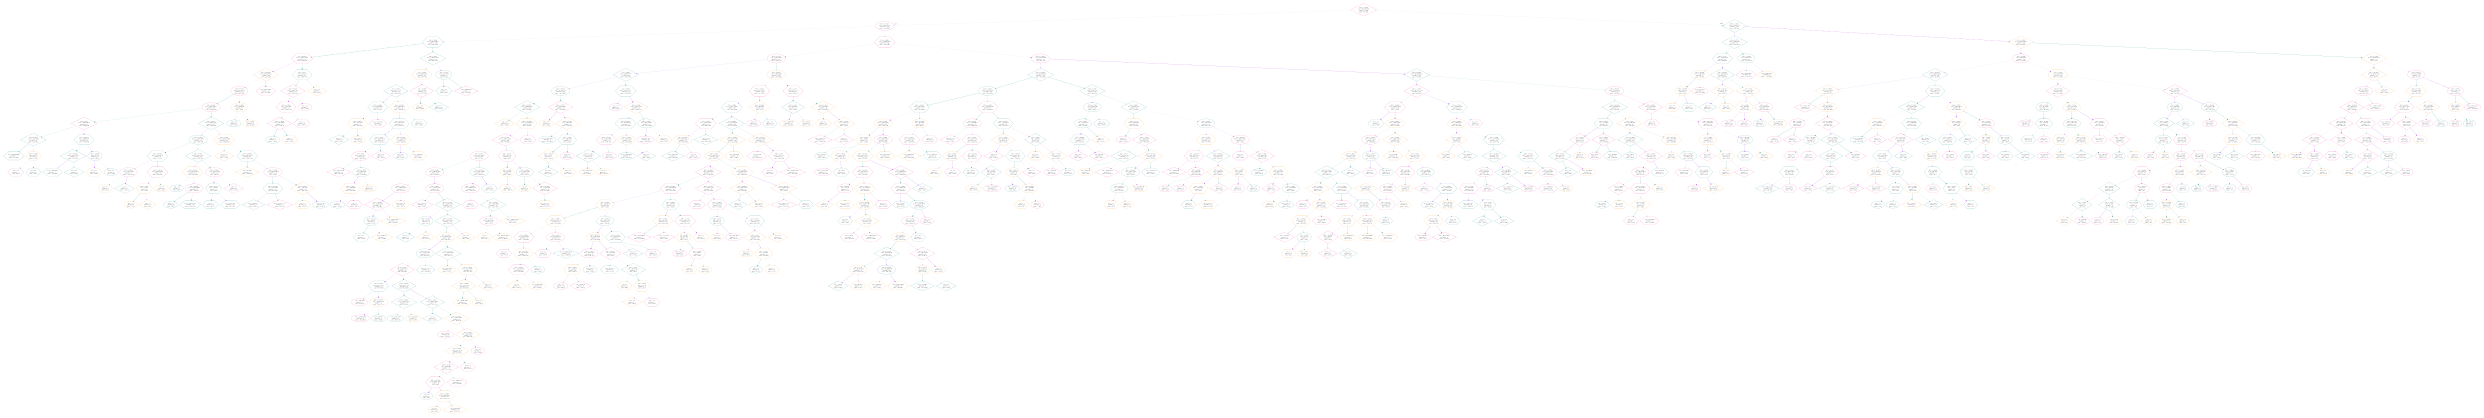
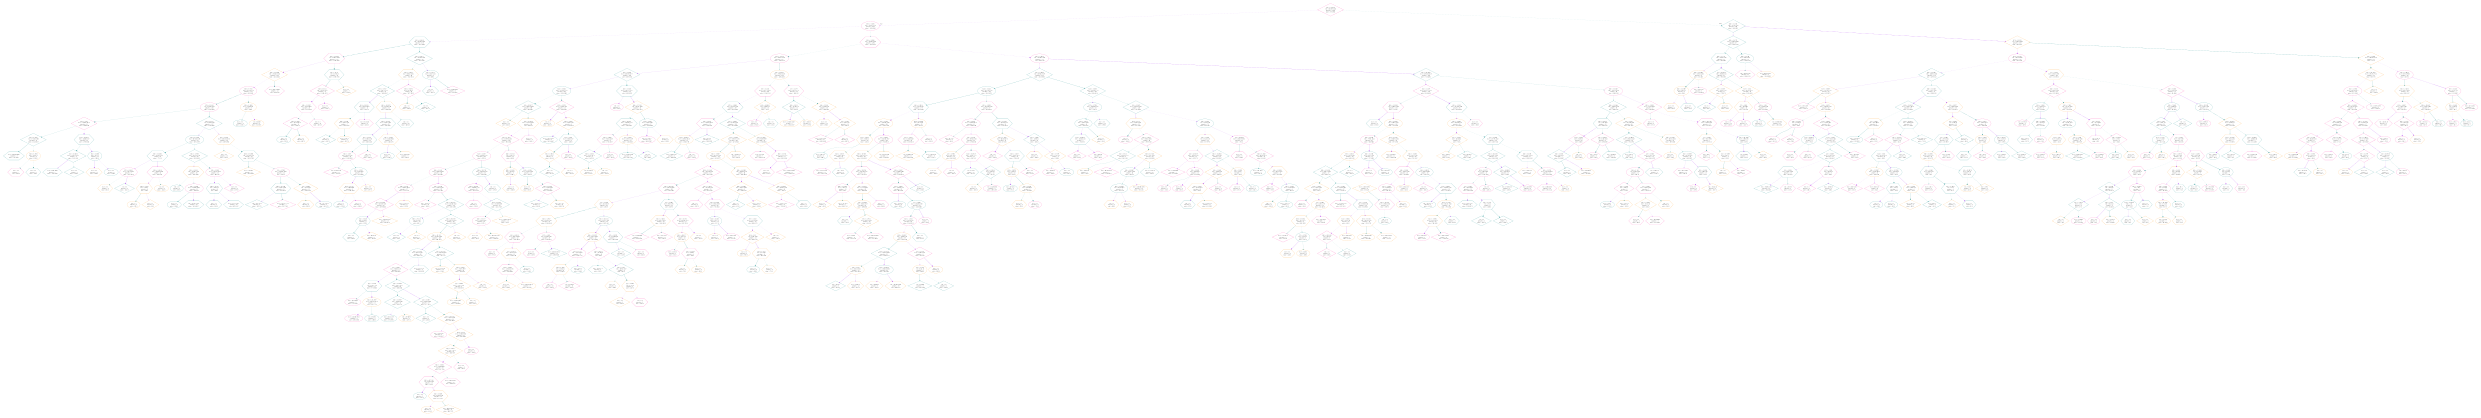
(1650, 180) -> (1656, 197)
none -> (536, 205)
